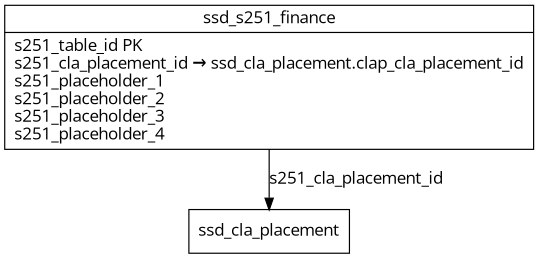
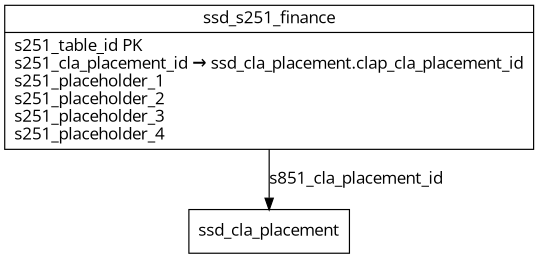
(357, 179) -> (357, 179)
